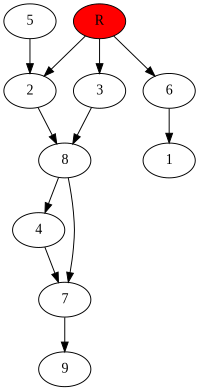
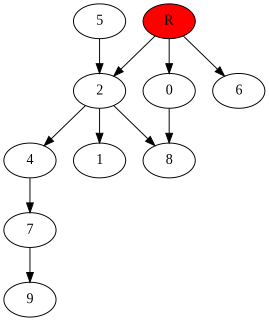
(100, 91) -> (169, 91)
(169, 121) -> (100, 121)
(54, 191) -> (68, 122)
(74, 225) -> none
